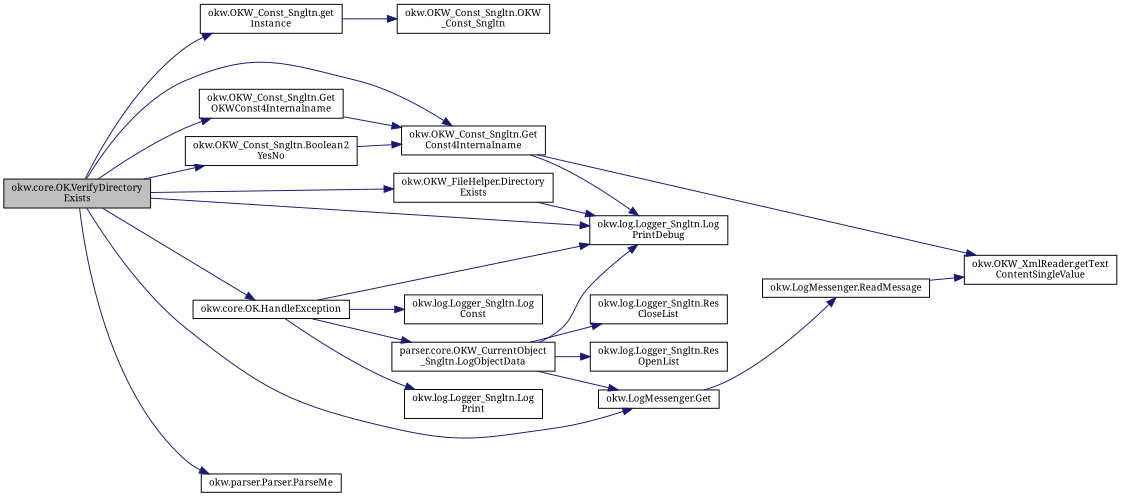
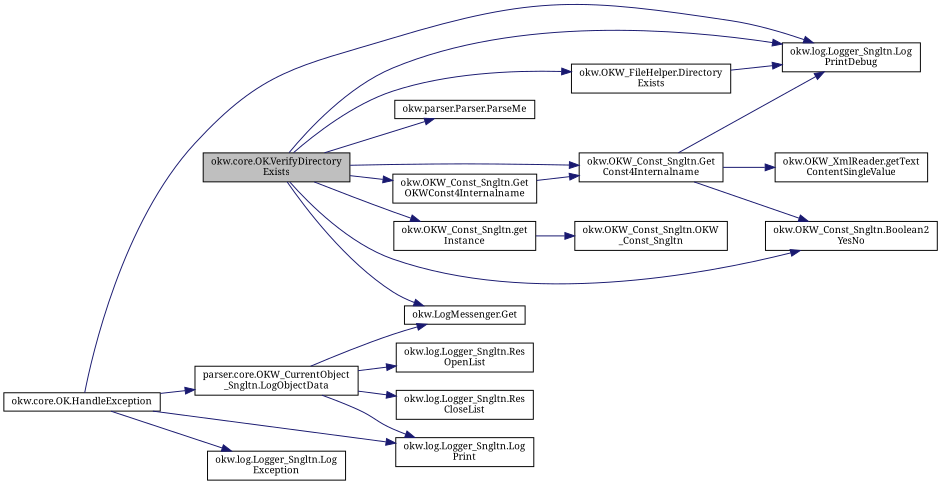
(375, 146) -> (747, 200)
(174, 252) -> none
(846, 288) -> none
(583, 295) -> (365, 413)
(473, 309) -> (277, 466)
